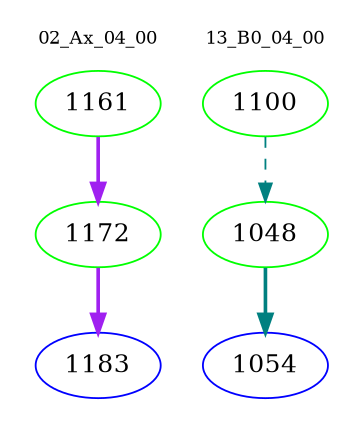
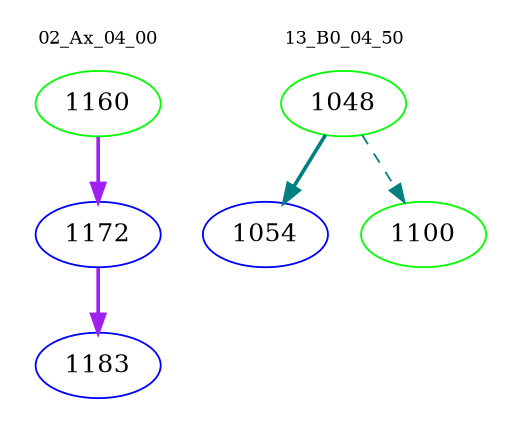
(265, 39) -> (345, 39)
(98, 104) -> (98, 104)
(265, 160) -> (378, 161)
(98, 235) -> (98, 235)
